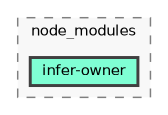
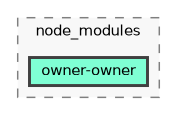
(84, 72) -> (88, 72)
